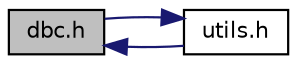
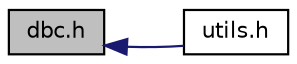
(133, 17) -> none
